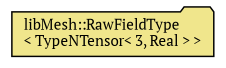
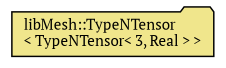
(113, 34) -> (113, 34)
